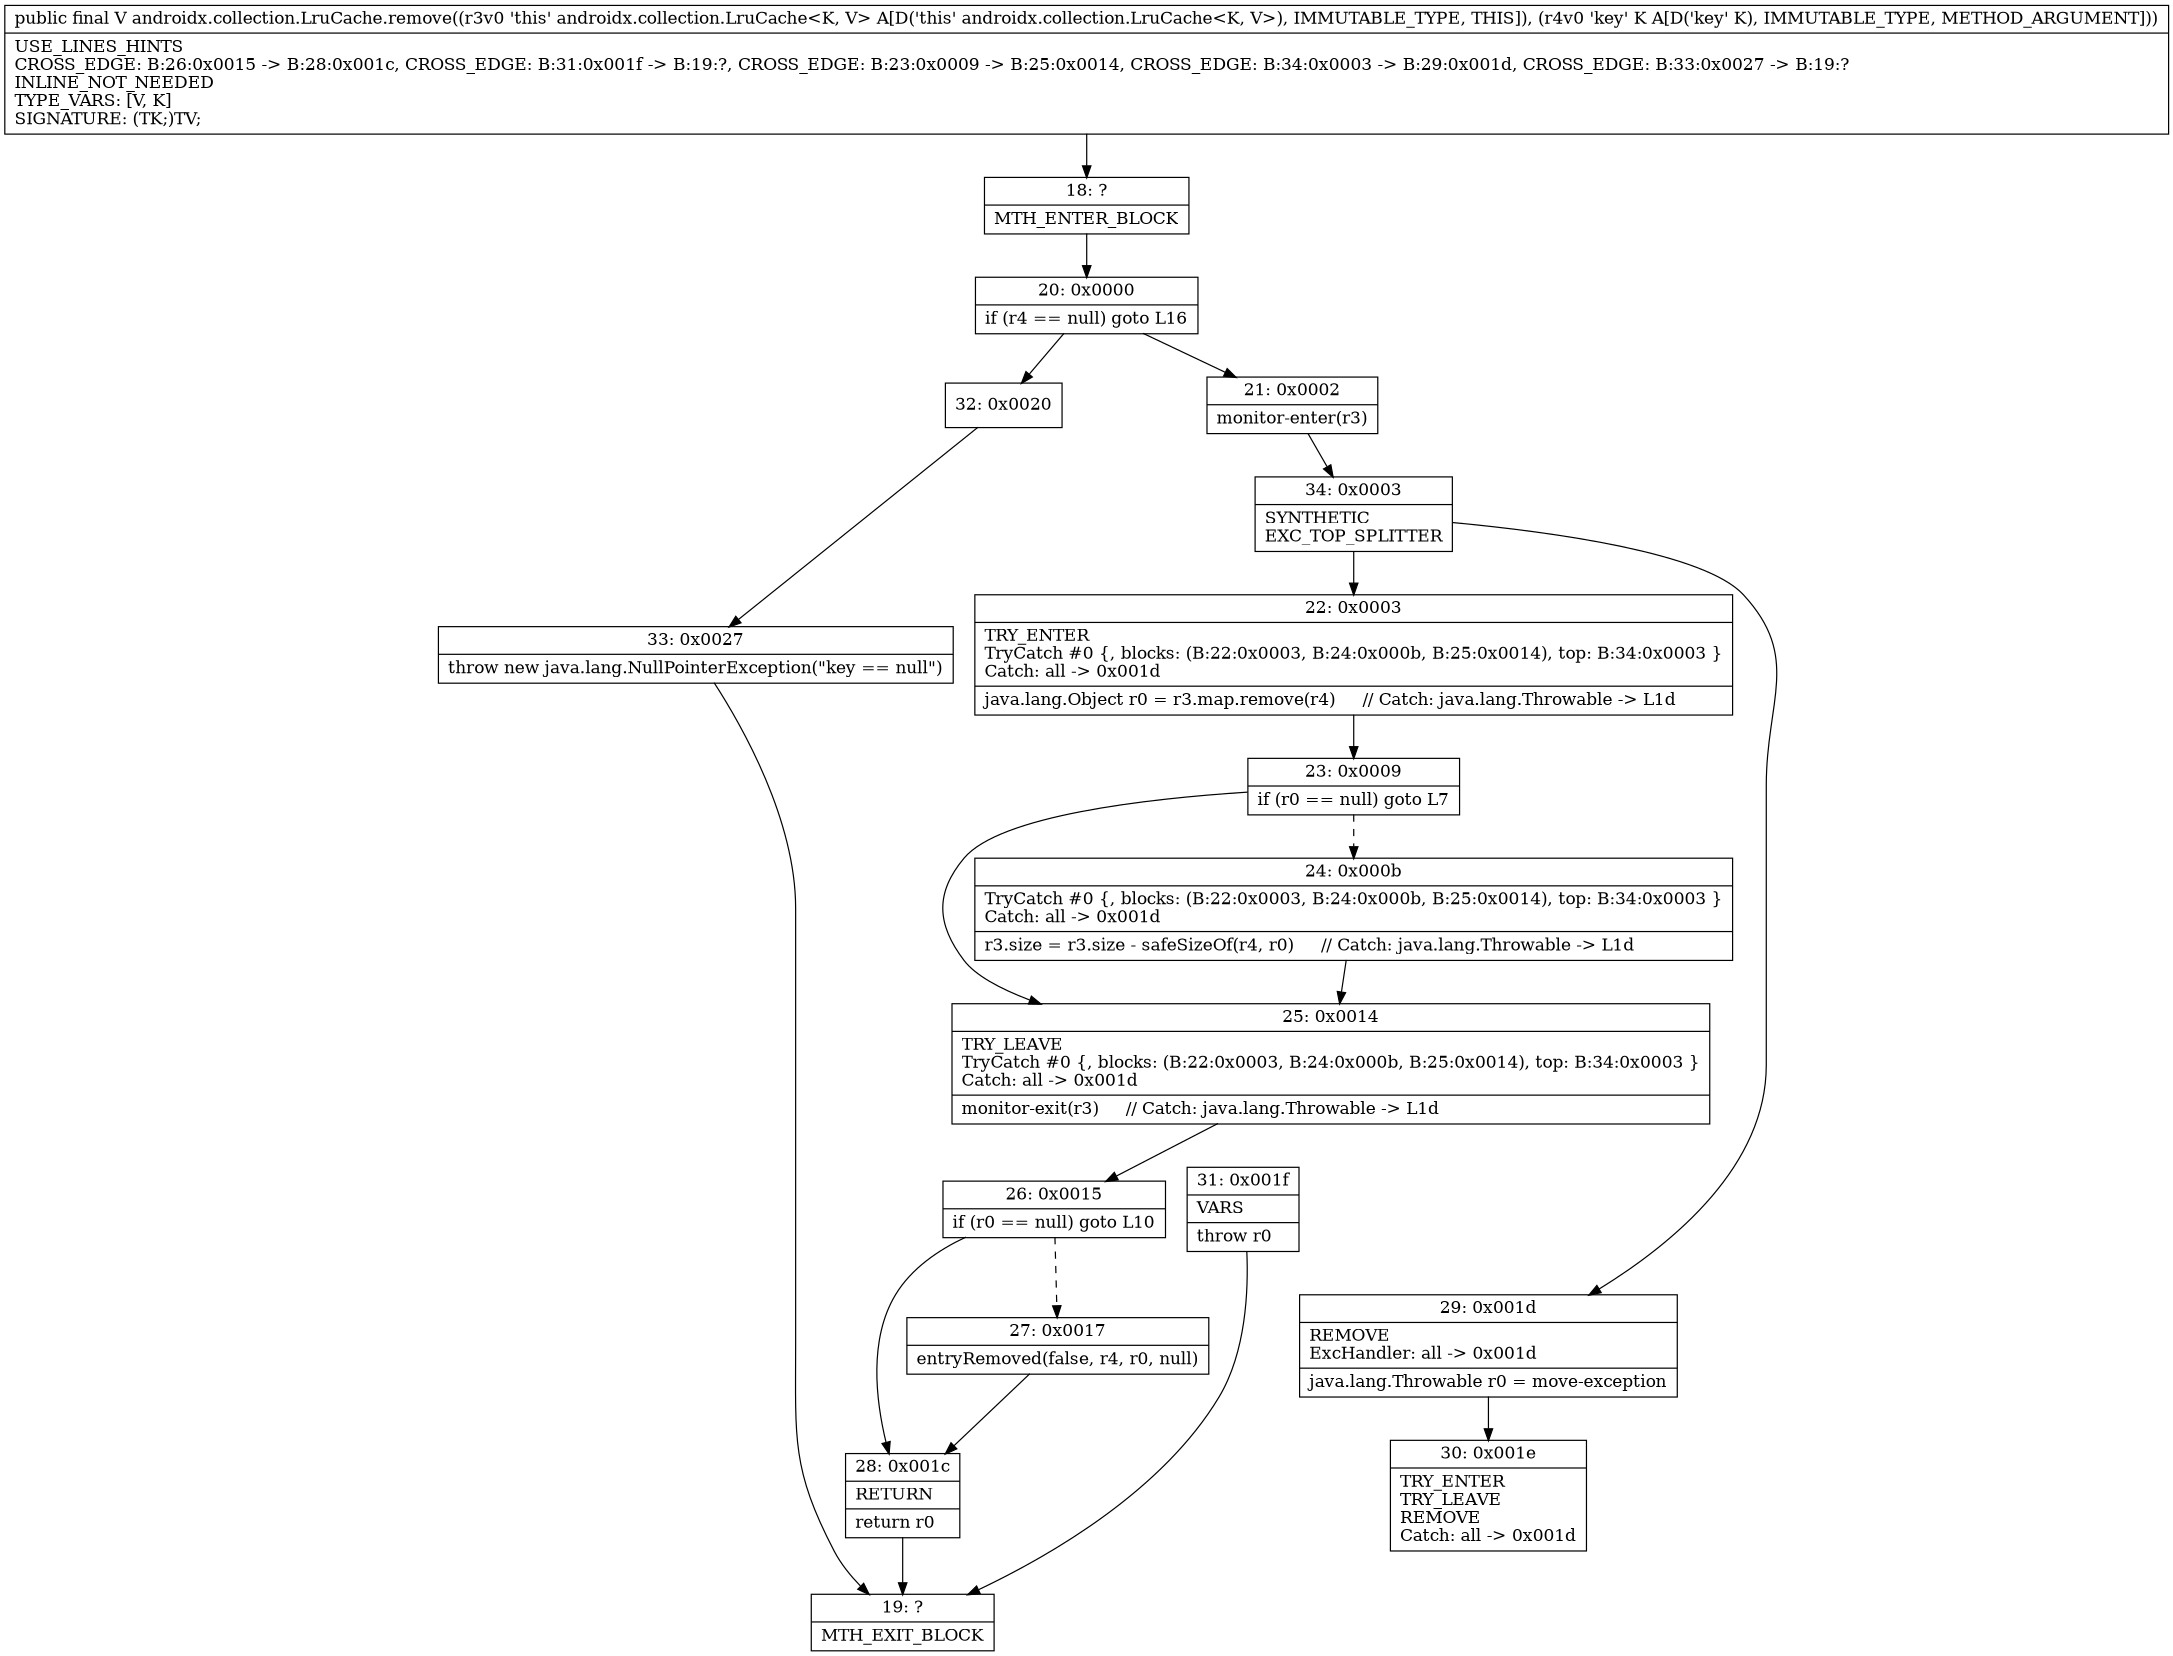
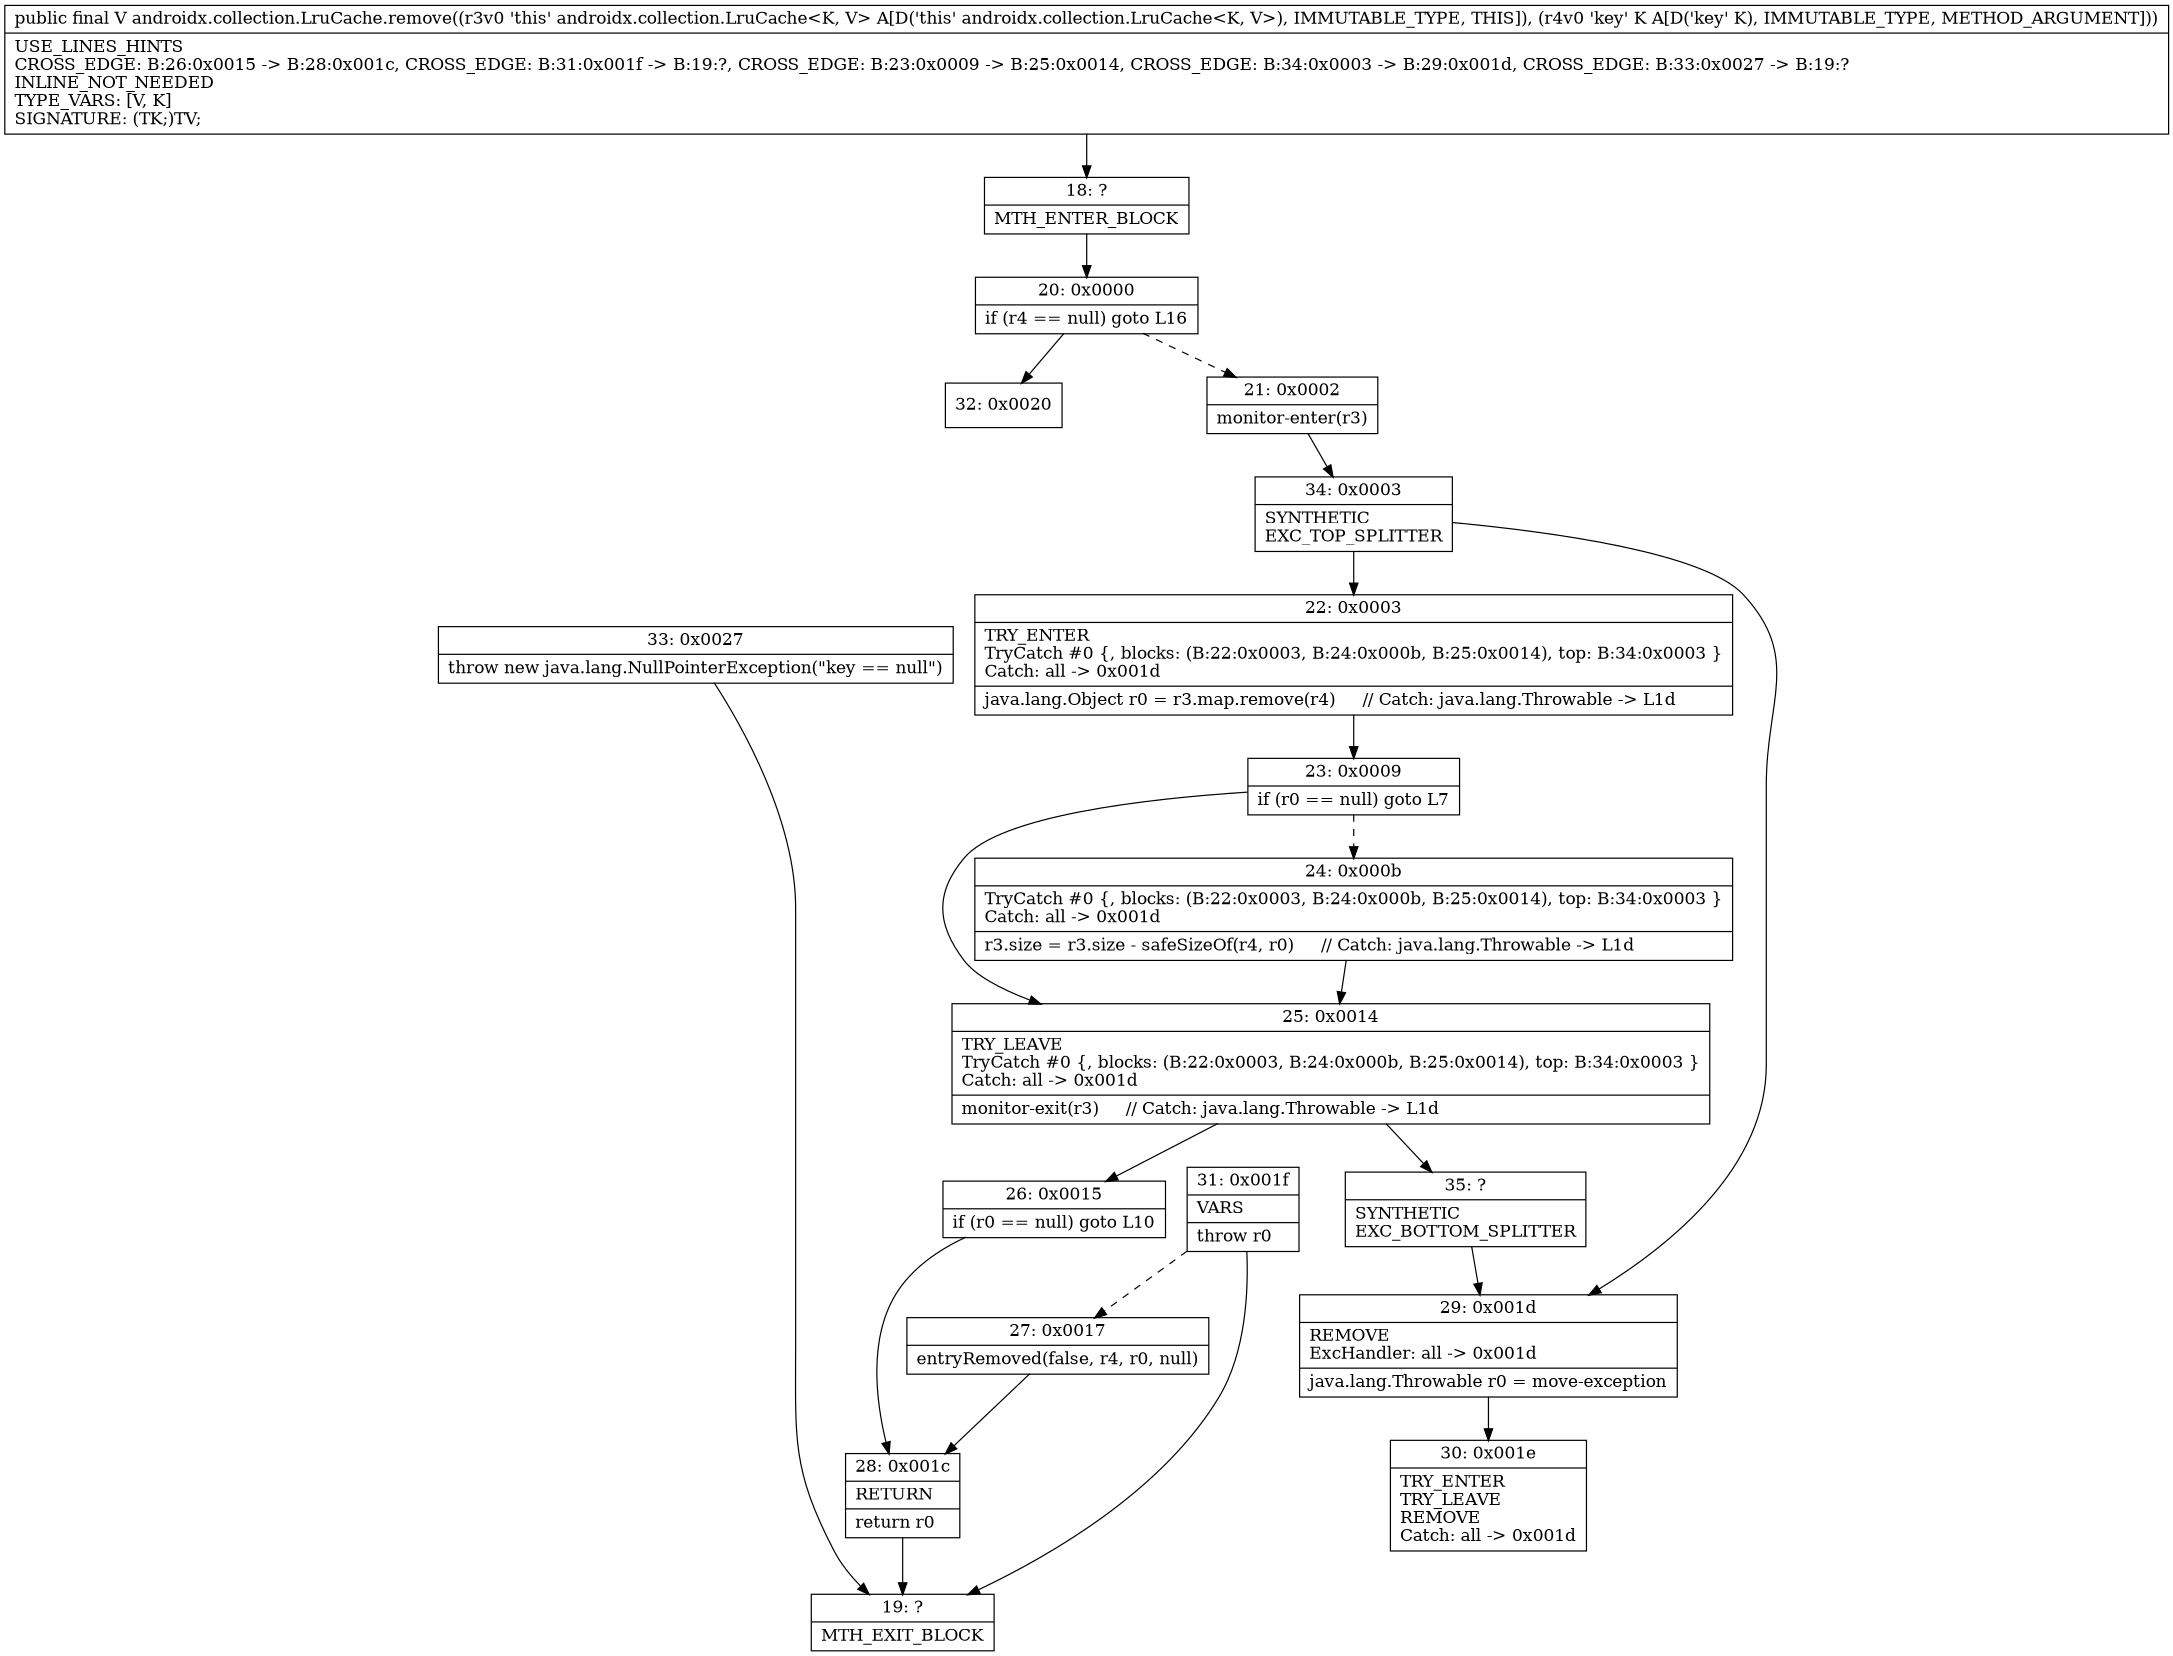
(1184, 353) -> (1184, 353)
(858, 523) -> none
none -> (1466, 1209)
(1056, 1271) -> (1146, 1281)
